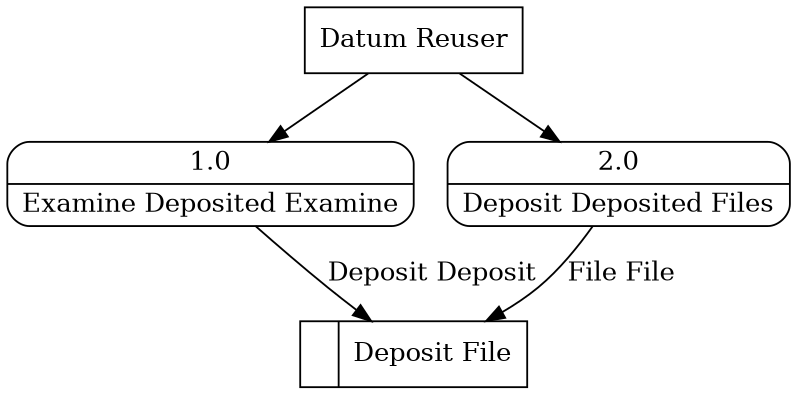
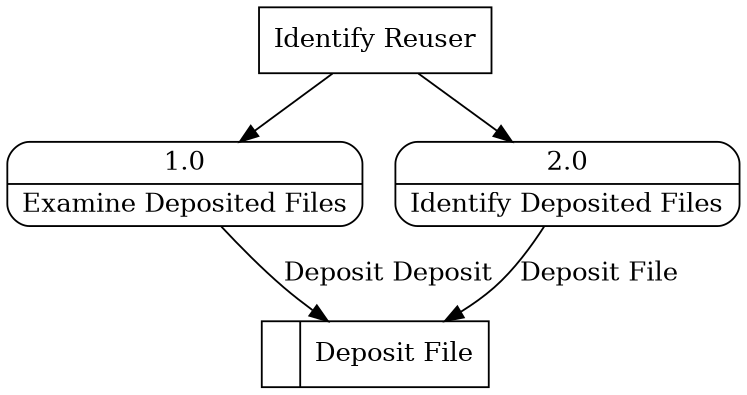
(414, 40) -> (375, 40)
(211, 204) -> (185, 204)
(619, 204) -> (567, 204)
(621, 274) -> (600, 274)
